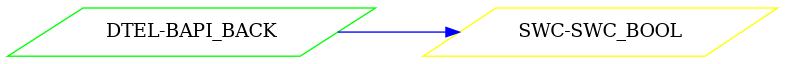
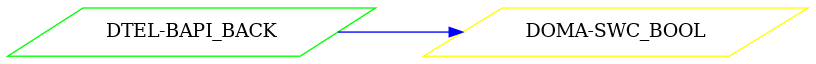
(600, 32) -> (616, 32)
